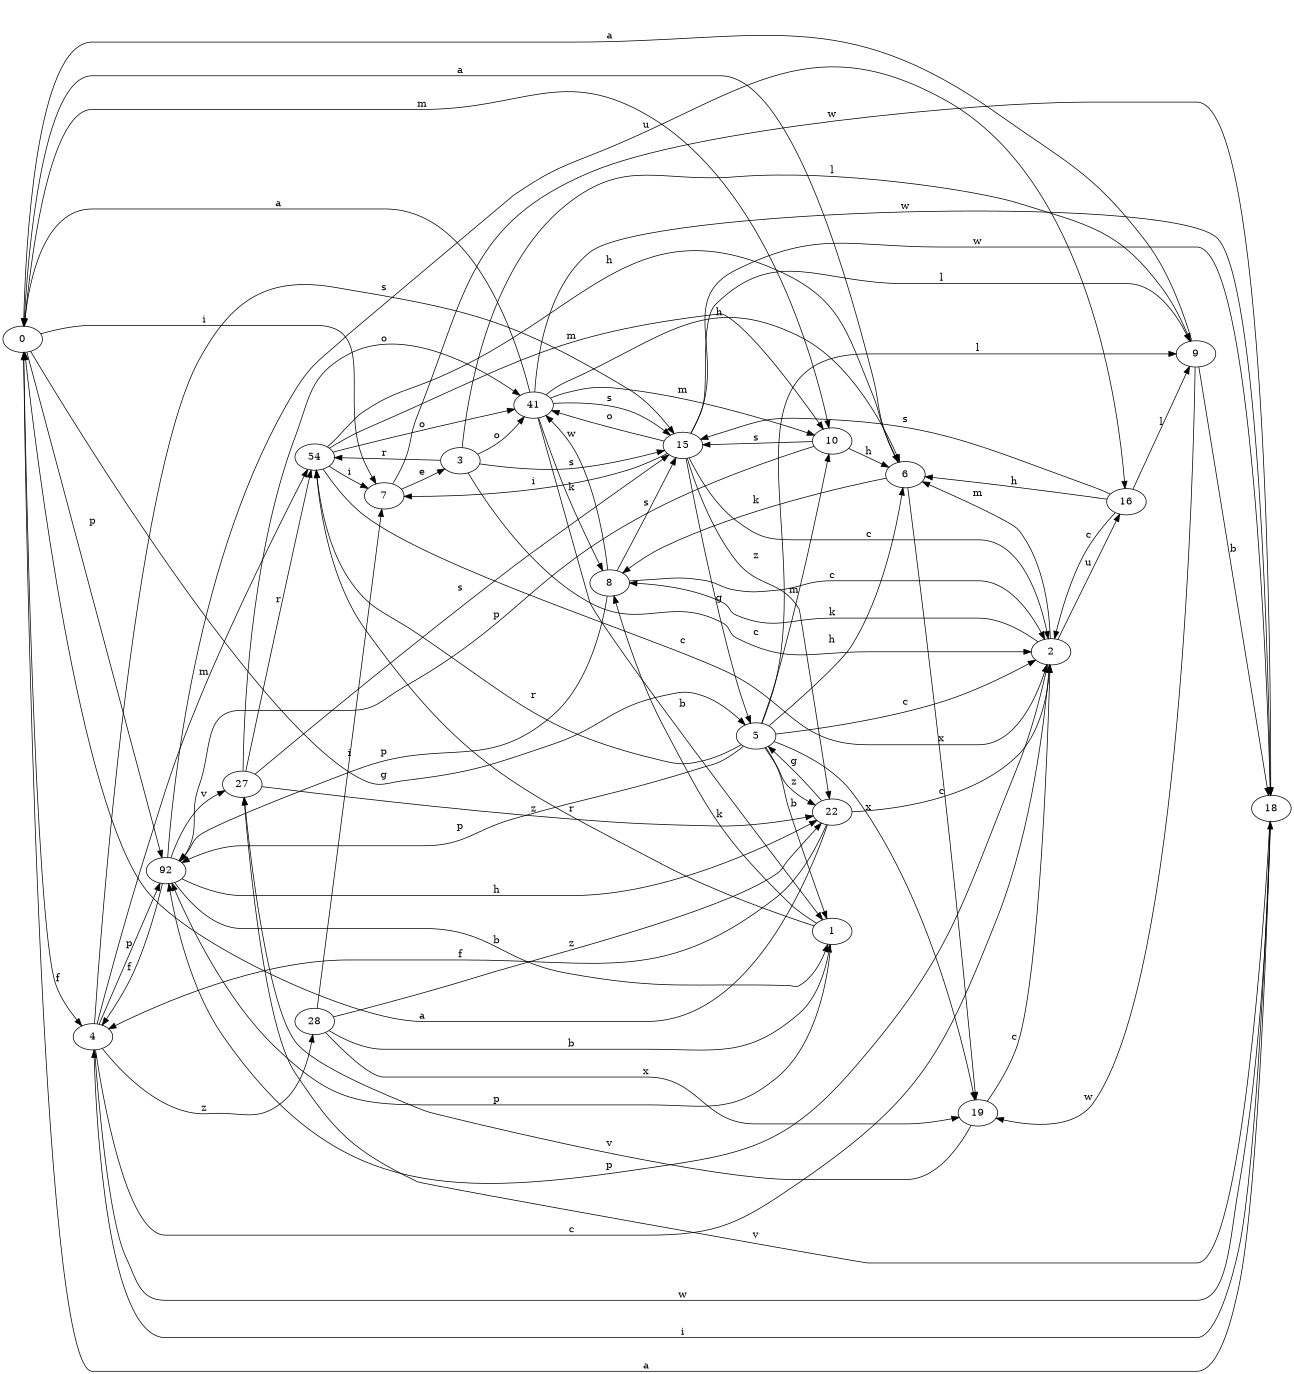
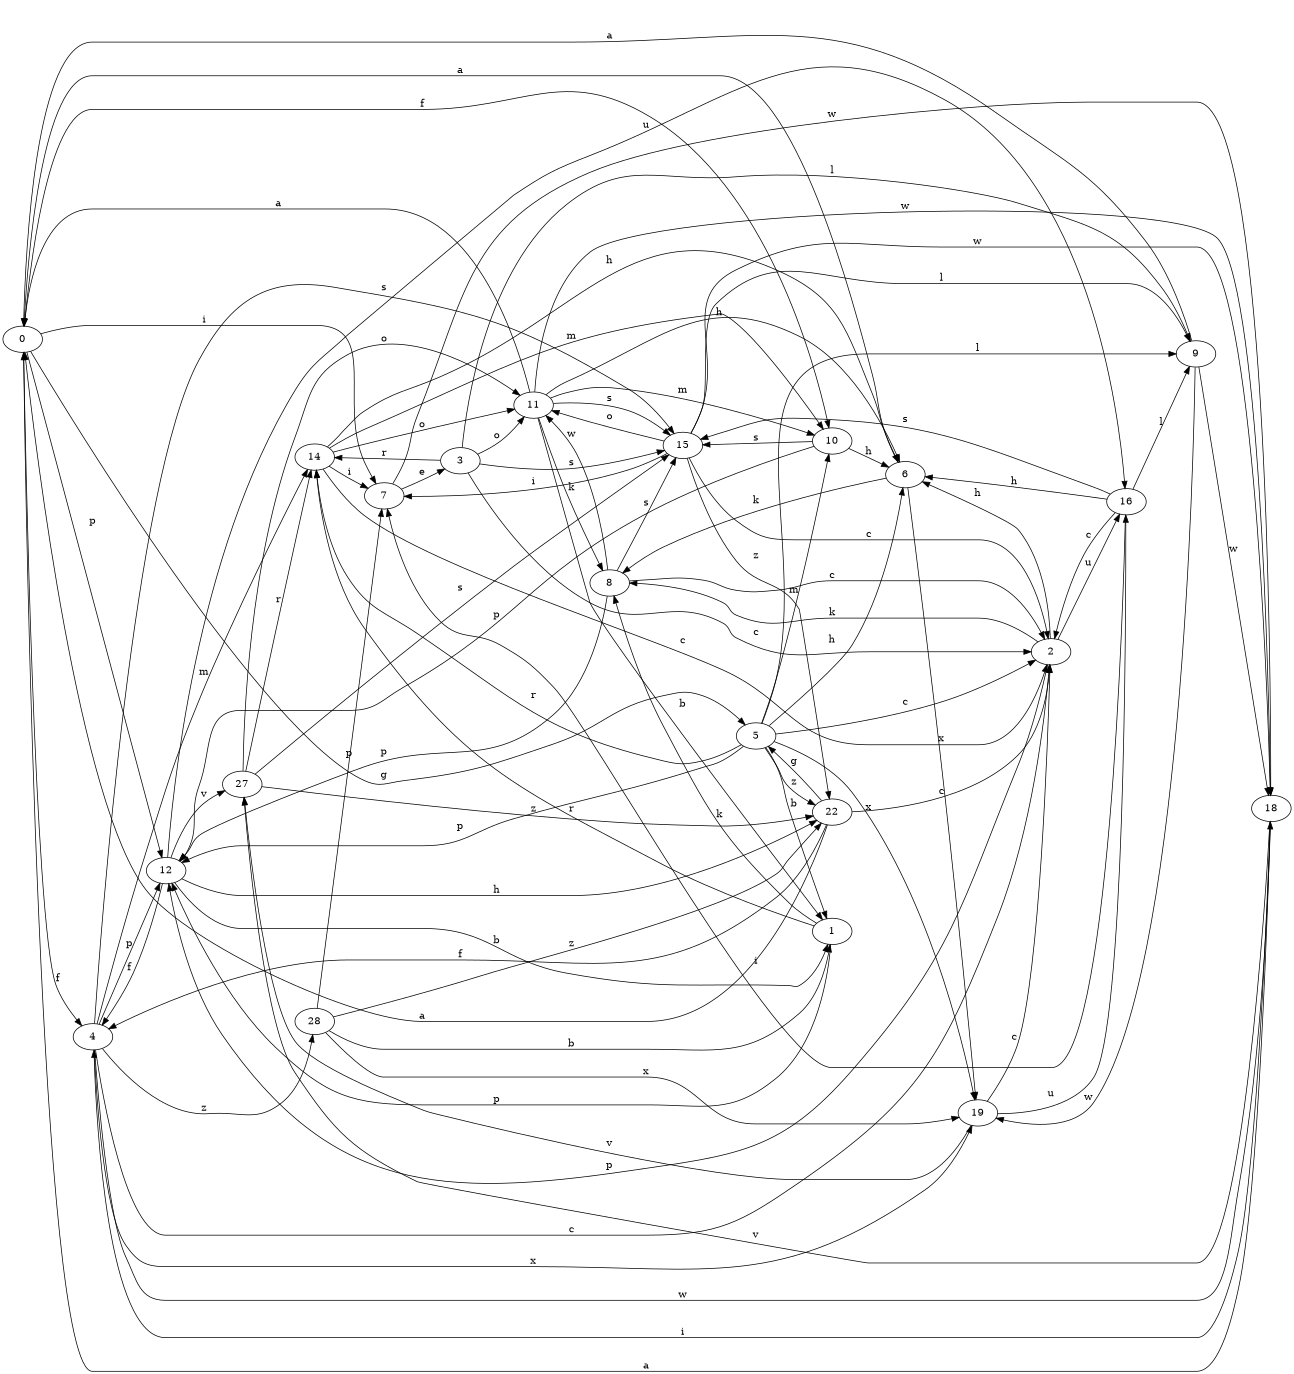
(422, 104) -> (422, 104)
(534, 405) -> (534, 405)
(315, 457) -> (315, 457)
(978, 493) -> (978, 493)
(1234, 549) -> (1234, 549)
(713, 588) -> none
(350, 753) -> (350, 753)
none -> (1120, 854)
(166, 871) -> (166, 871)
none -> (861, 1068)
none -> (467, 1267)
